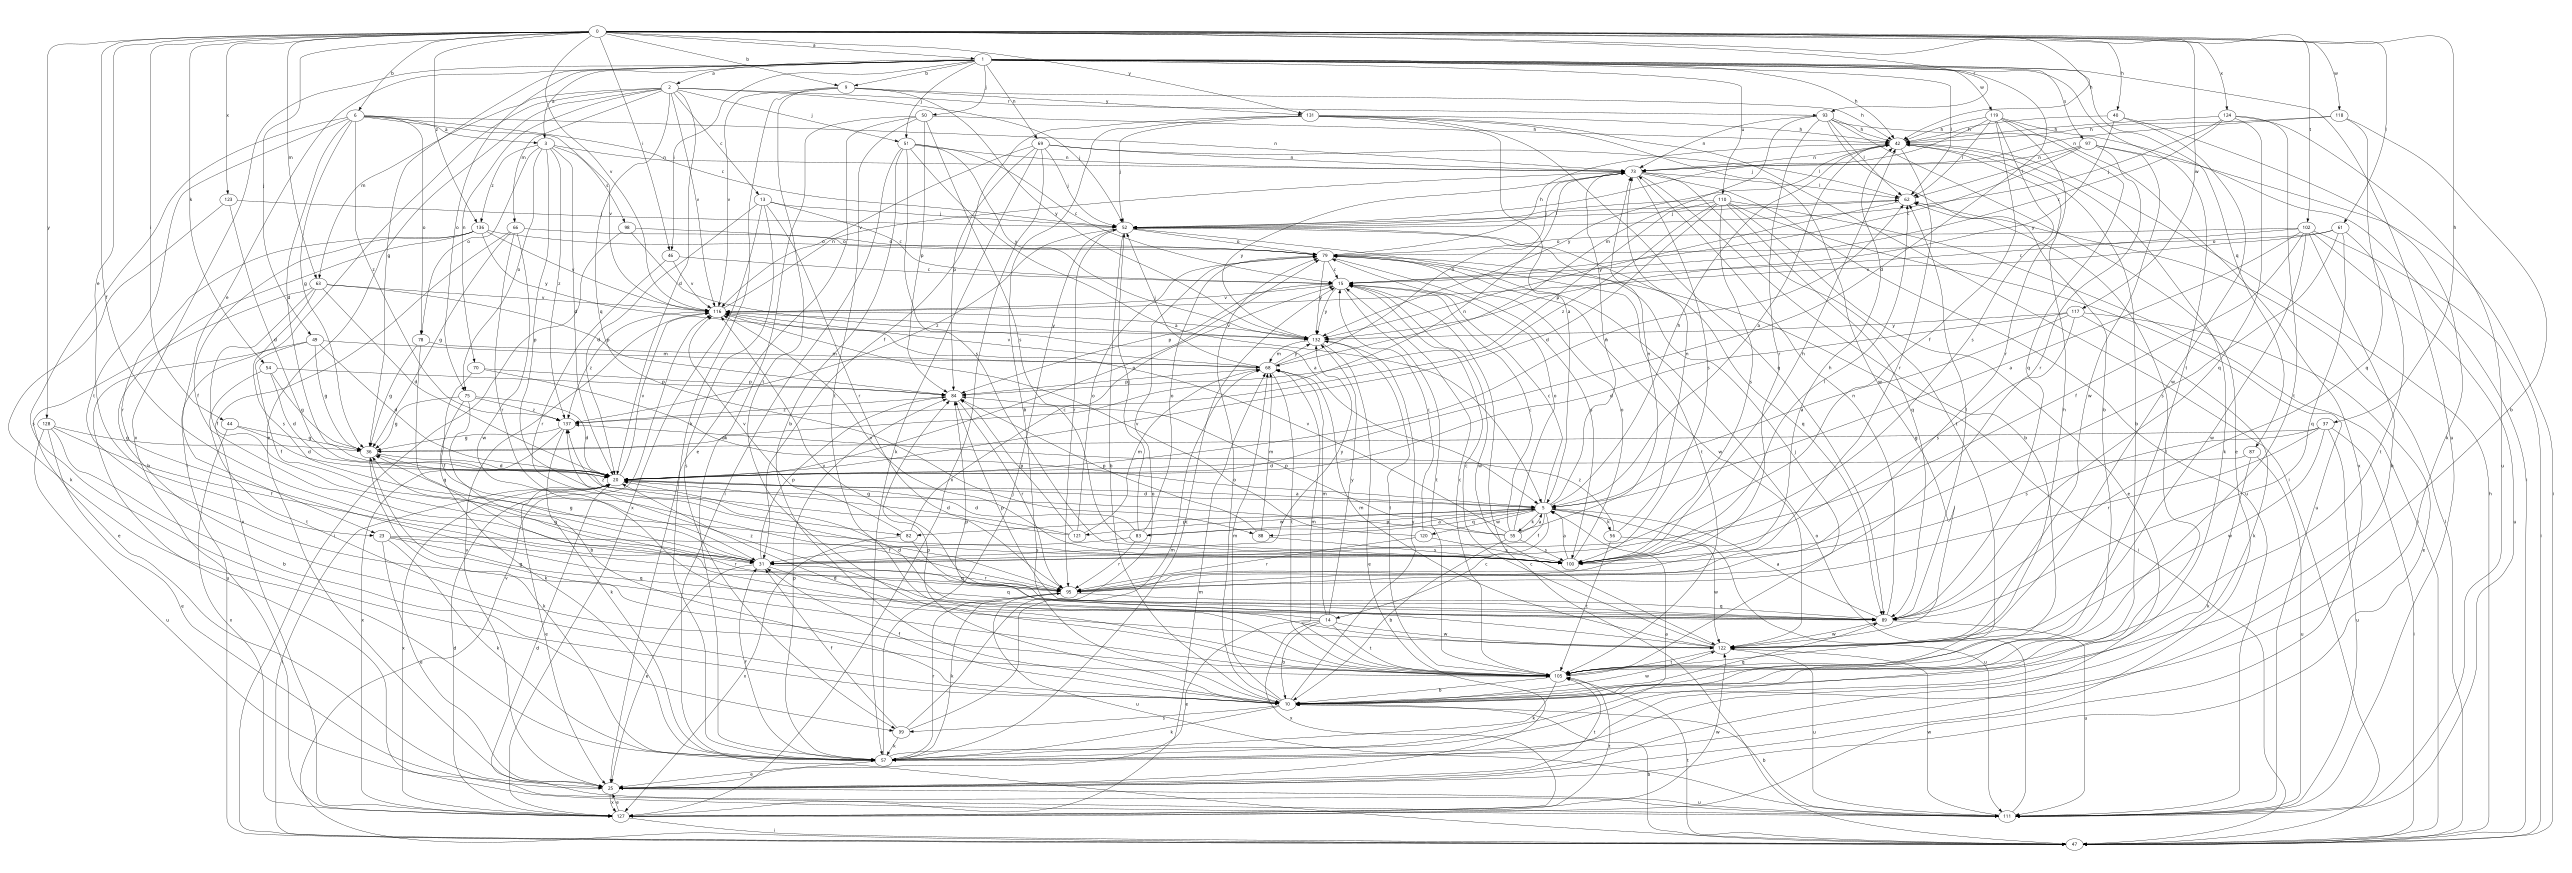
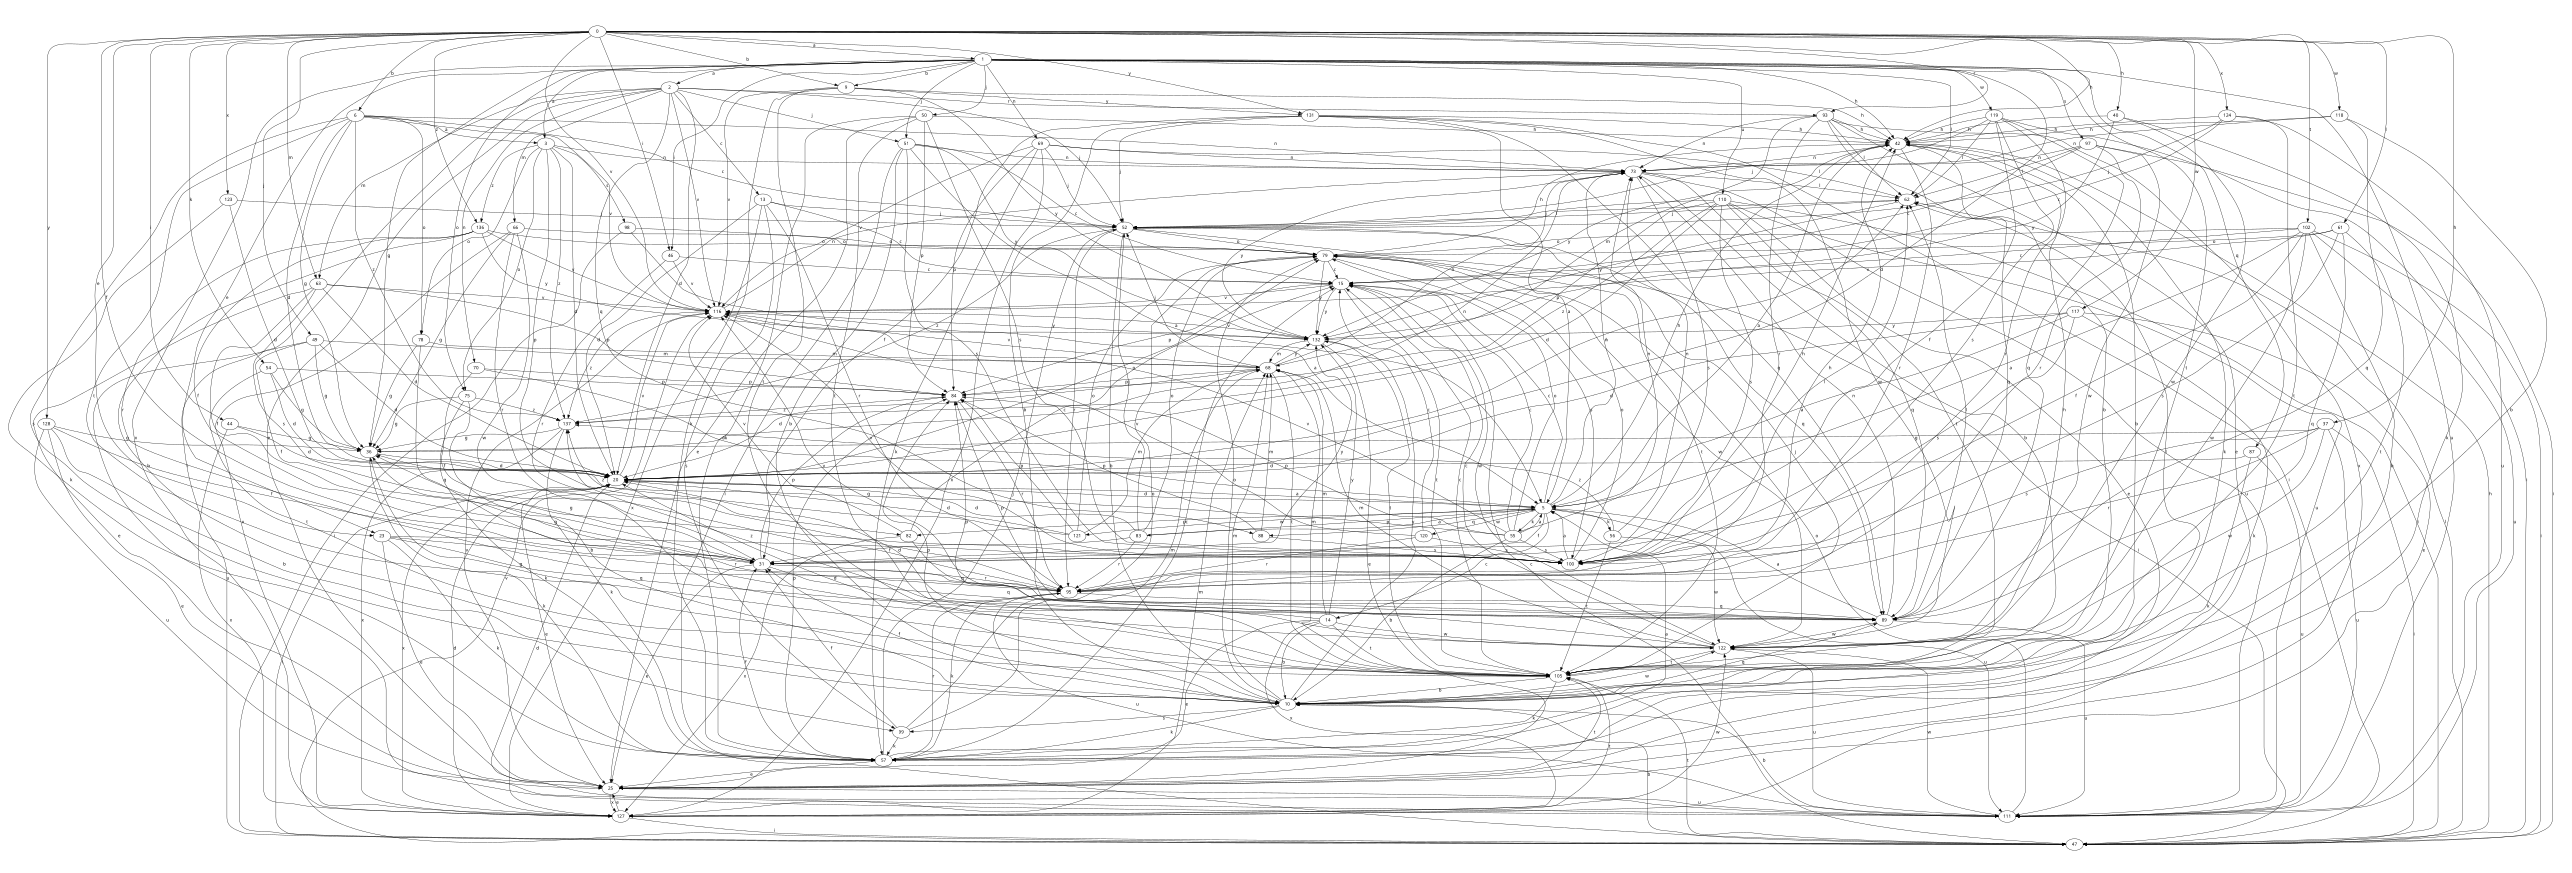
(559, 409) -> (953, 403)
(2163, 413) -> (2007, 393)
